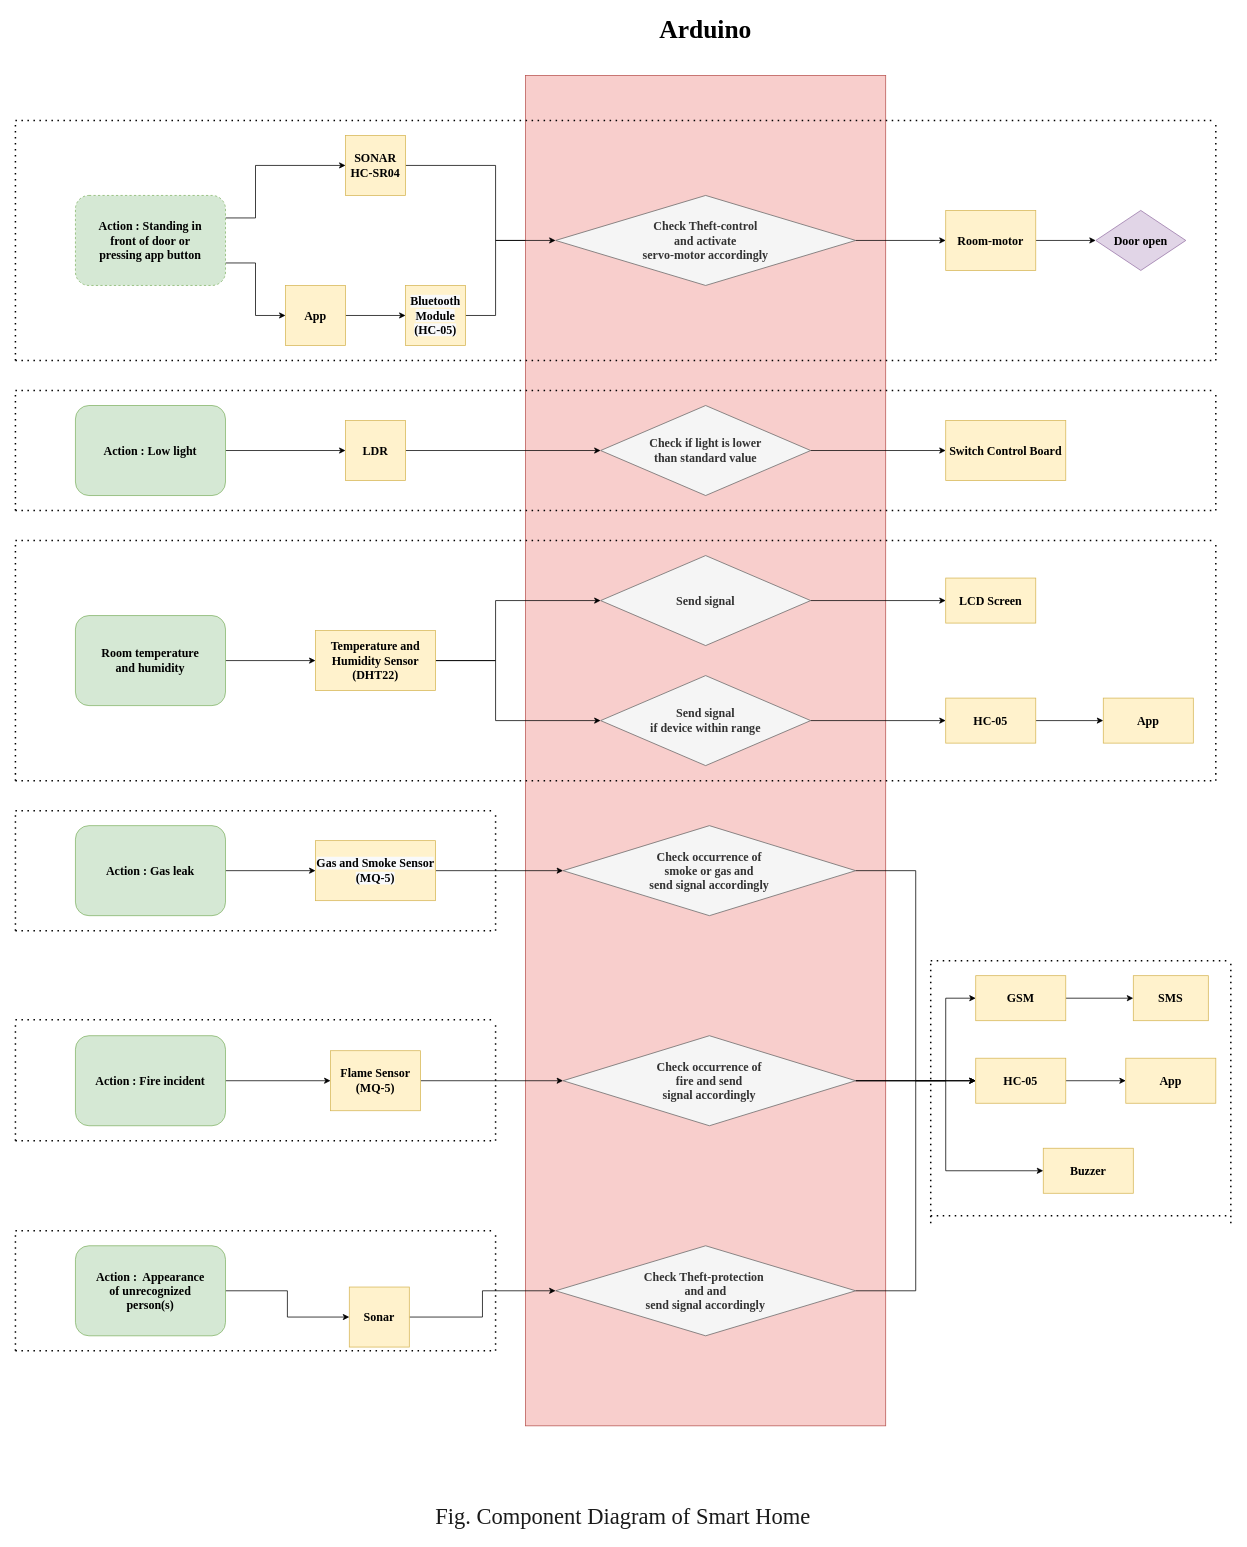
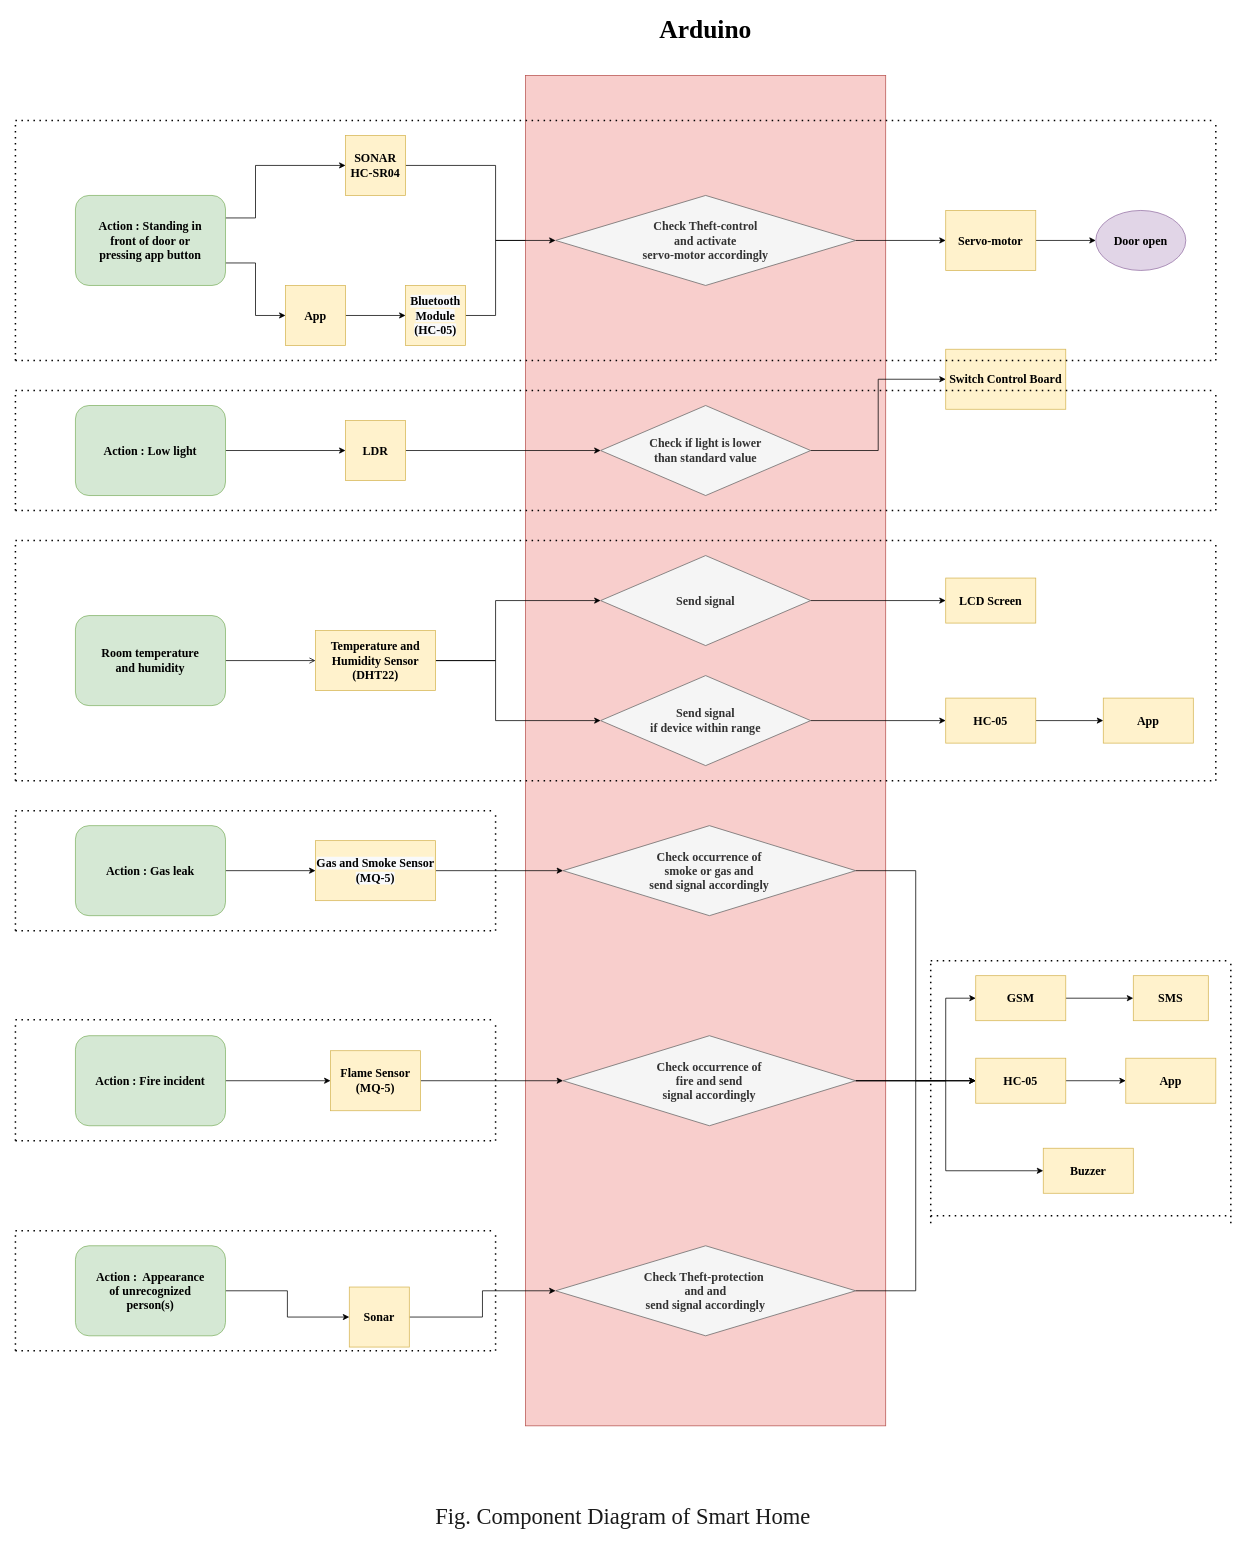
(150, 240) -> (150, 240)
(990, 240) -> (990, 240)
(1140, 240) -> (1140, 240)
(1005, 450) -> (1005, 379)
(309, 660) -> (310, 660)
